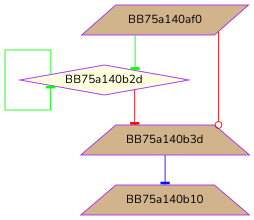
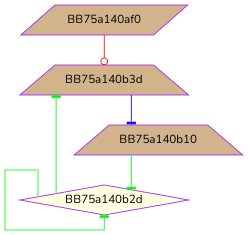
(135, 51) -> (131, 170)
(135, 105) -> (56, 146)
